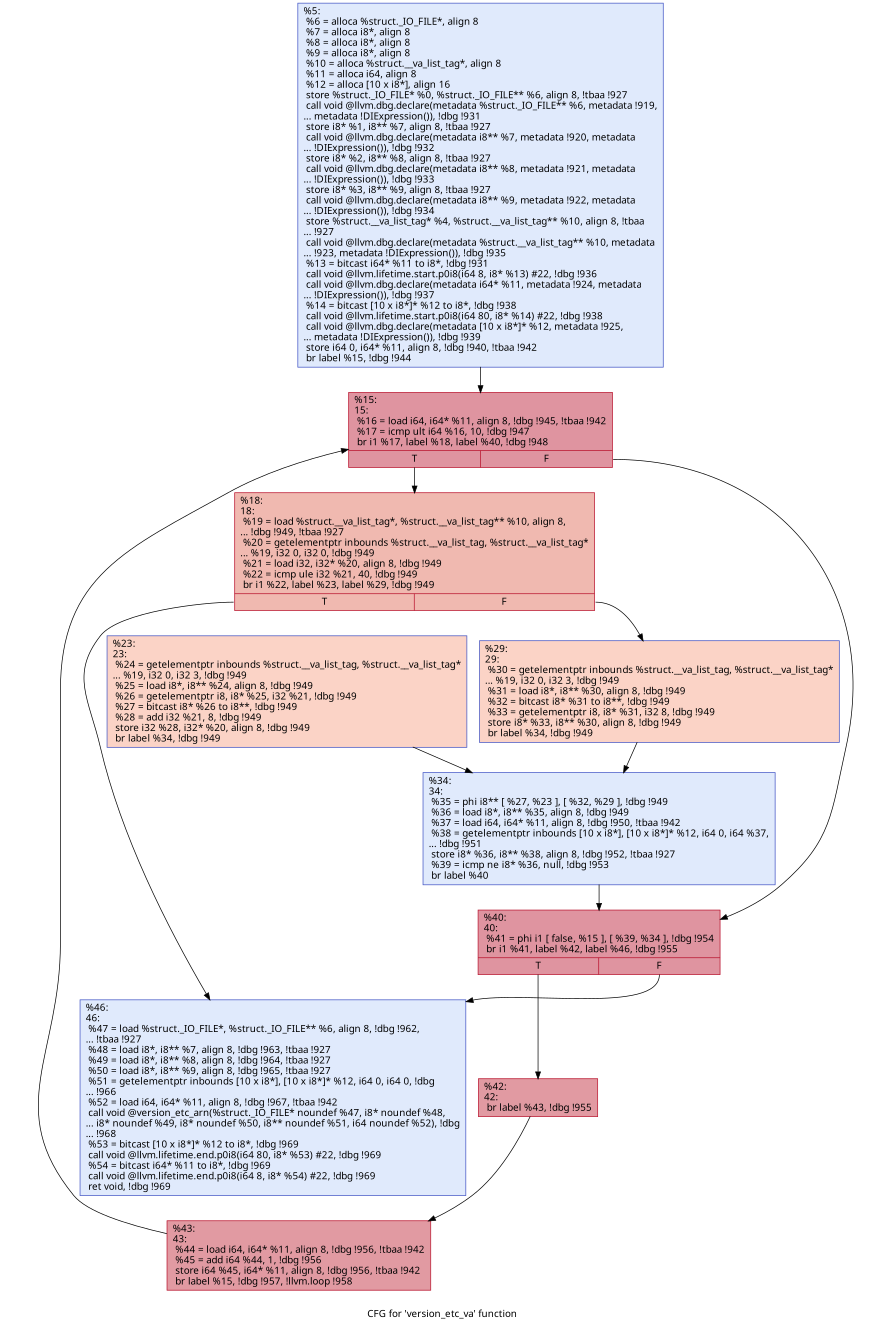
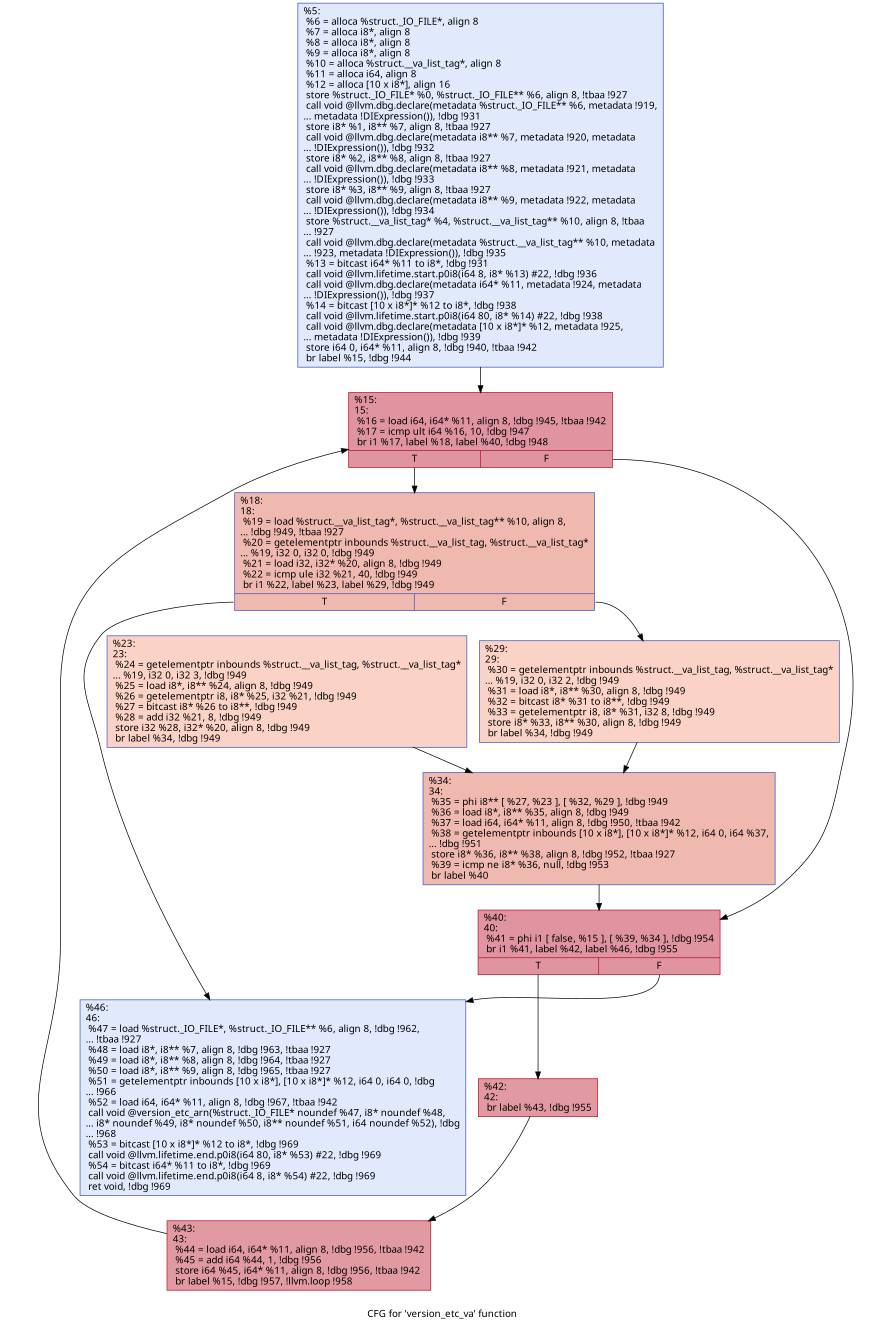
(415, 552) -> (415, 552)
(552, 681) -> (552, 681)
(599, 829) -> (599, 829)
